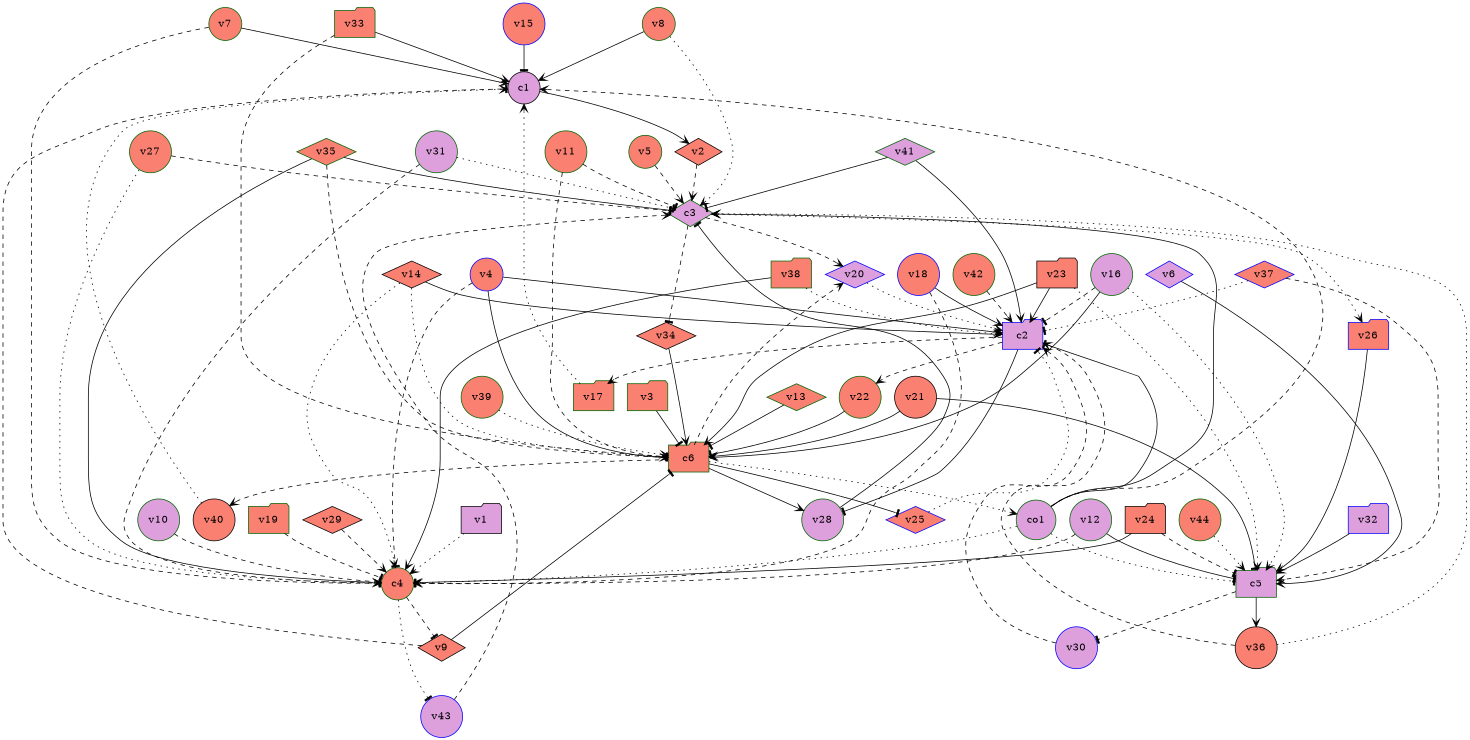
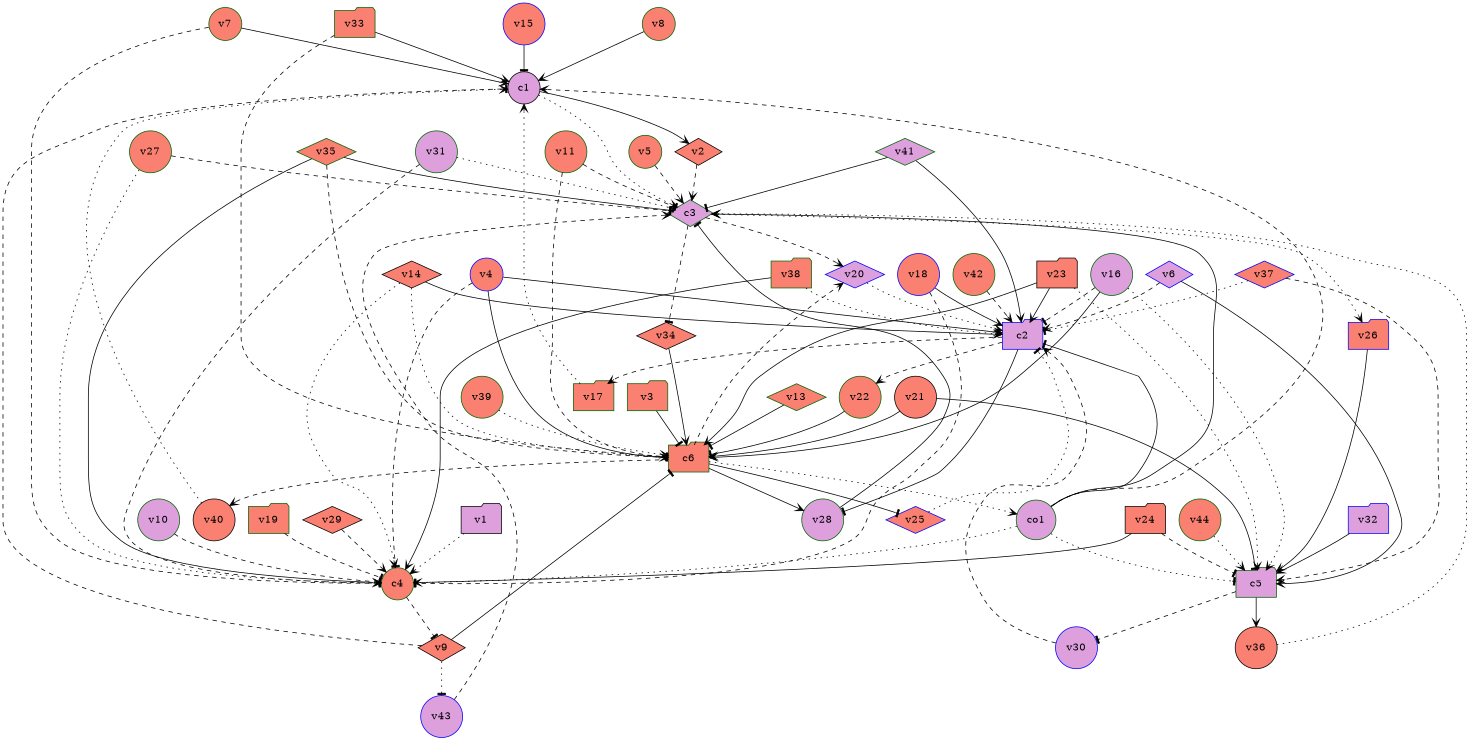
(723, 116) -> (606, 148)
(1091, 520) -> none
(1009, 540) -> (1110, 308)
(406, 650) -> (442, 676)
